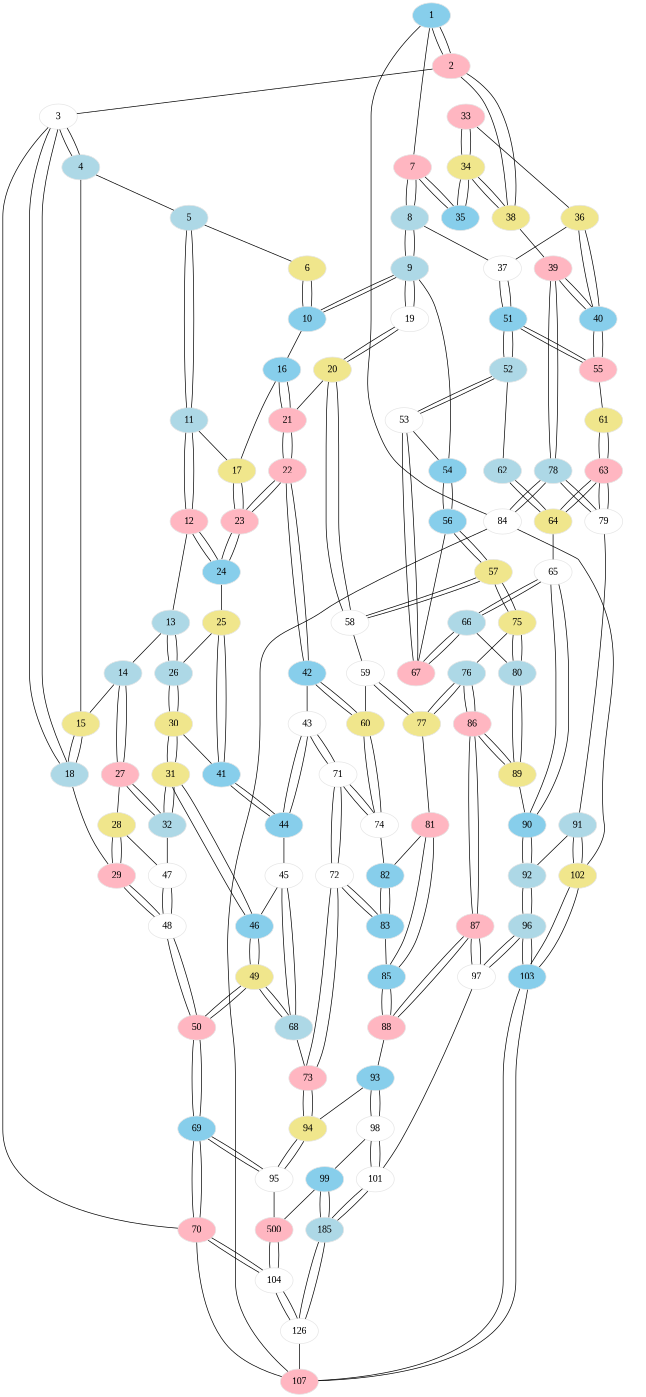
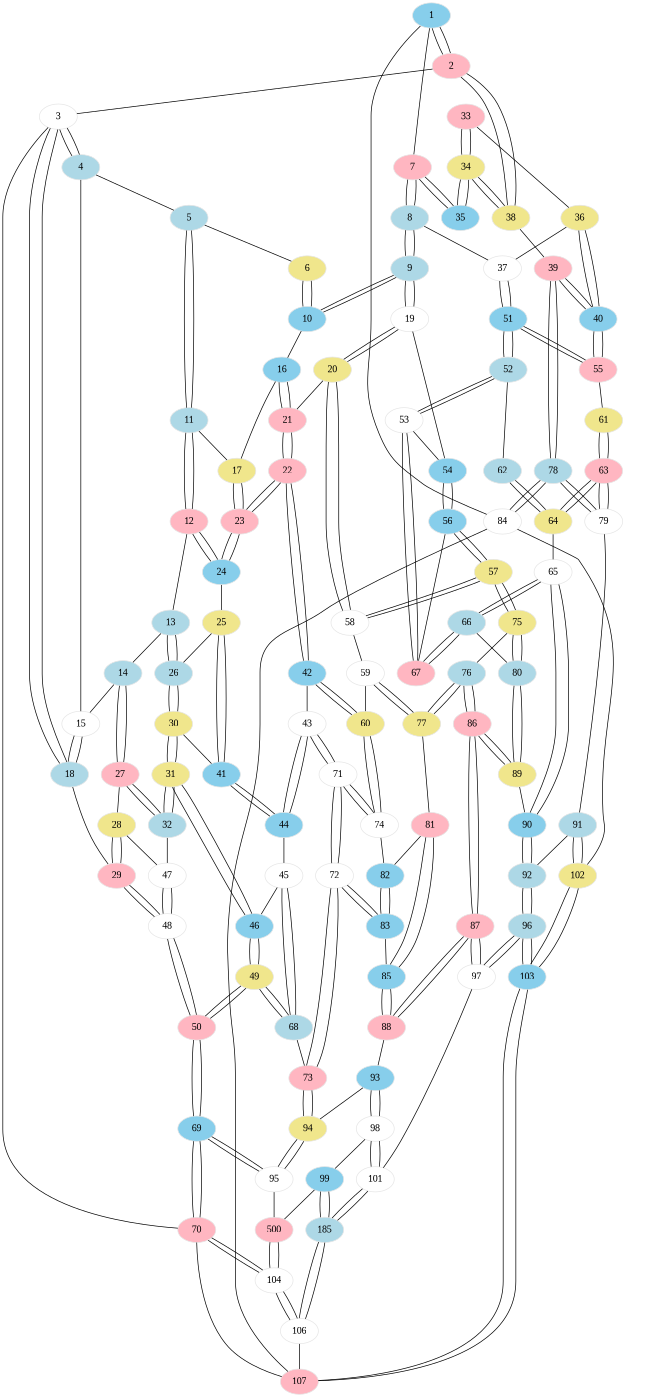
(448, 366) -> (429, 395)
(81, 724) -> (81, 724)
(299, 1331) -> (299, 1331)
